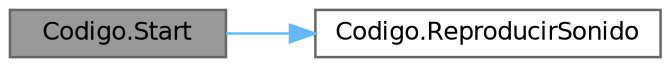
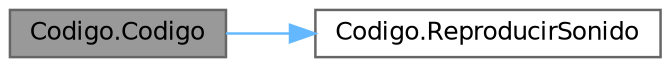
(118, 34) -> (118, 34)
